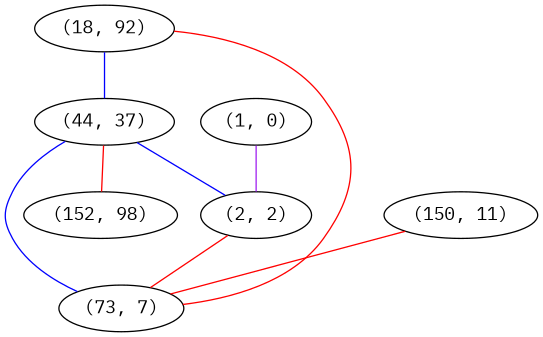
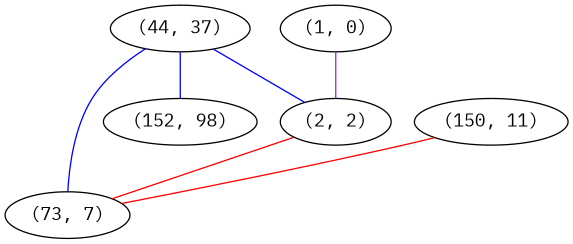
(105, 29) -> none
(103, 169) -> (180, 75)
